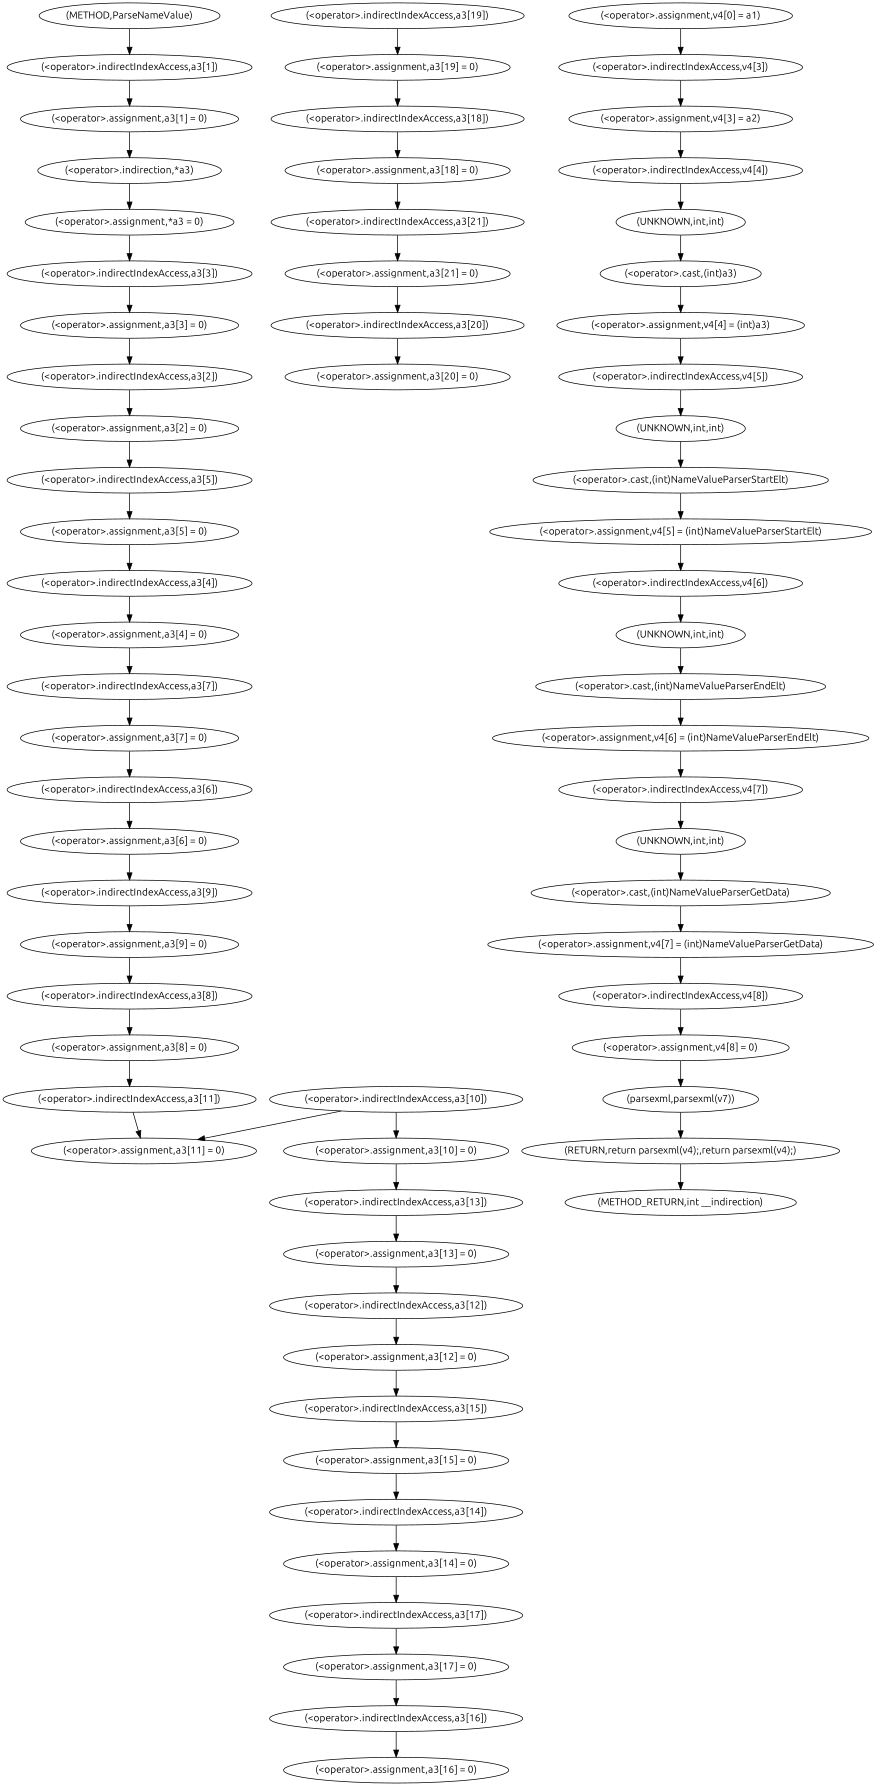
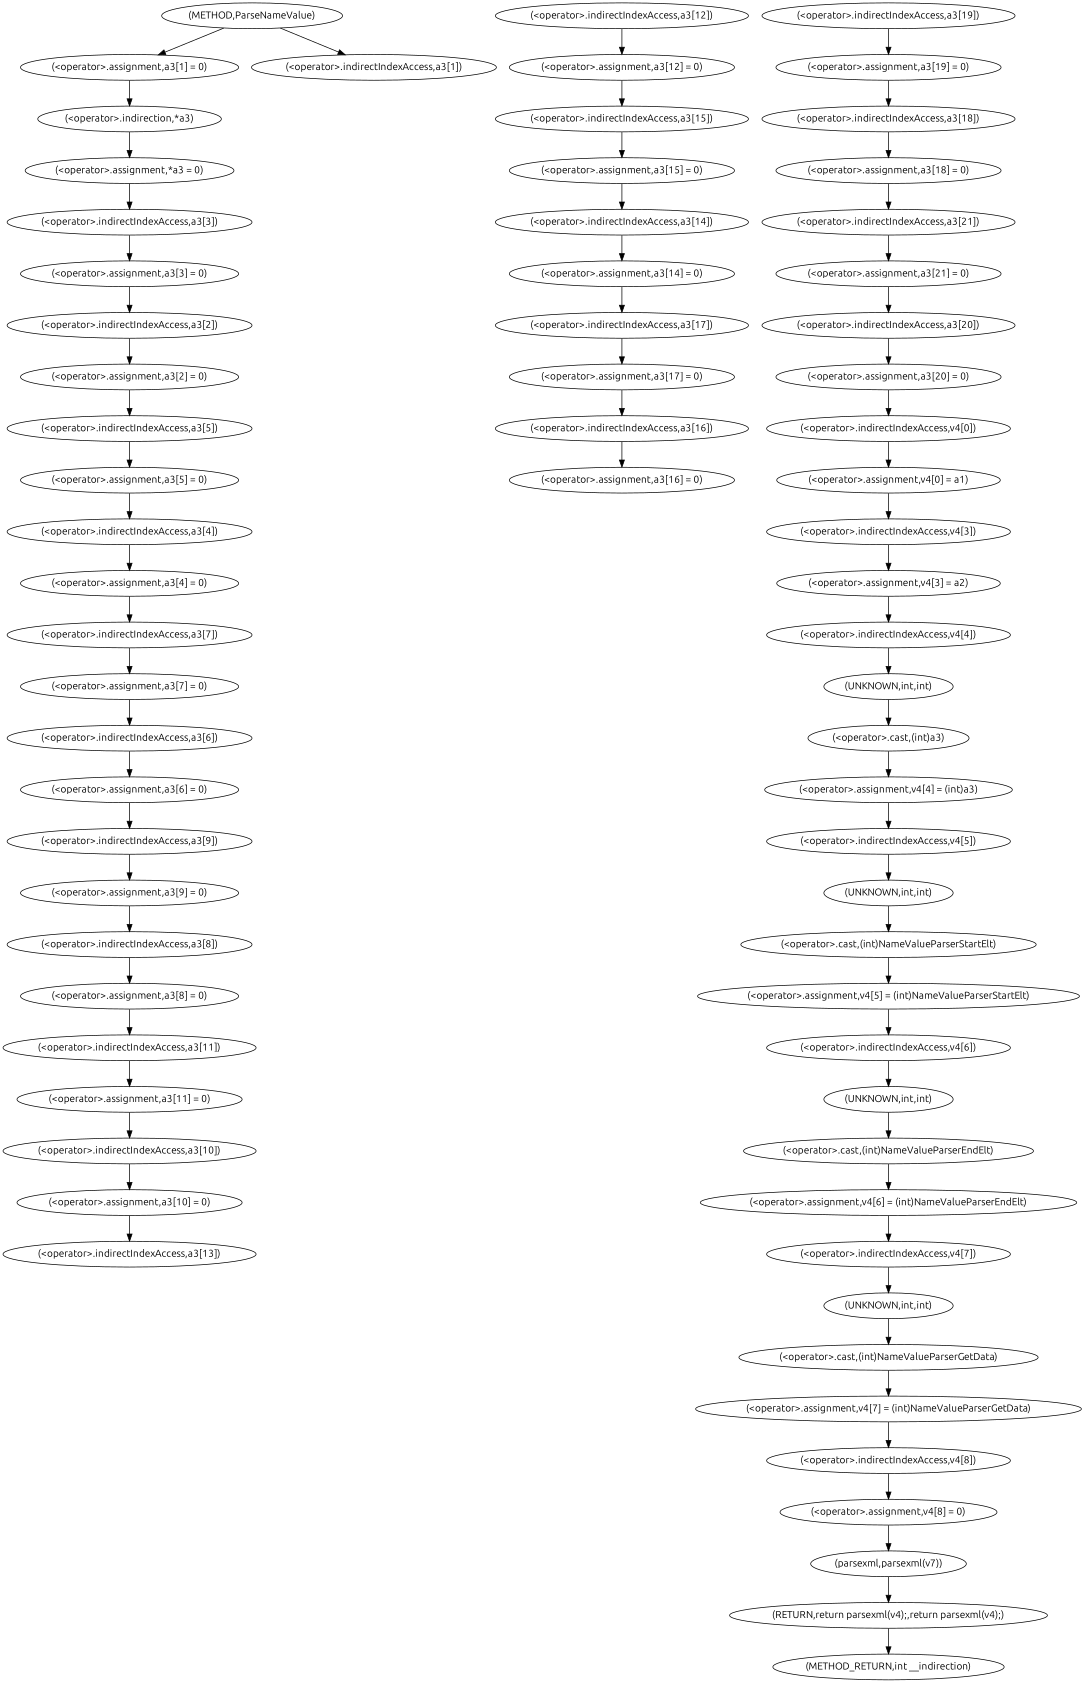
(130, 90) -> (194, 40)
none -> (889, 429)
(273, 1125) -> (130, 1122)
(396, 1254) -> none
